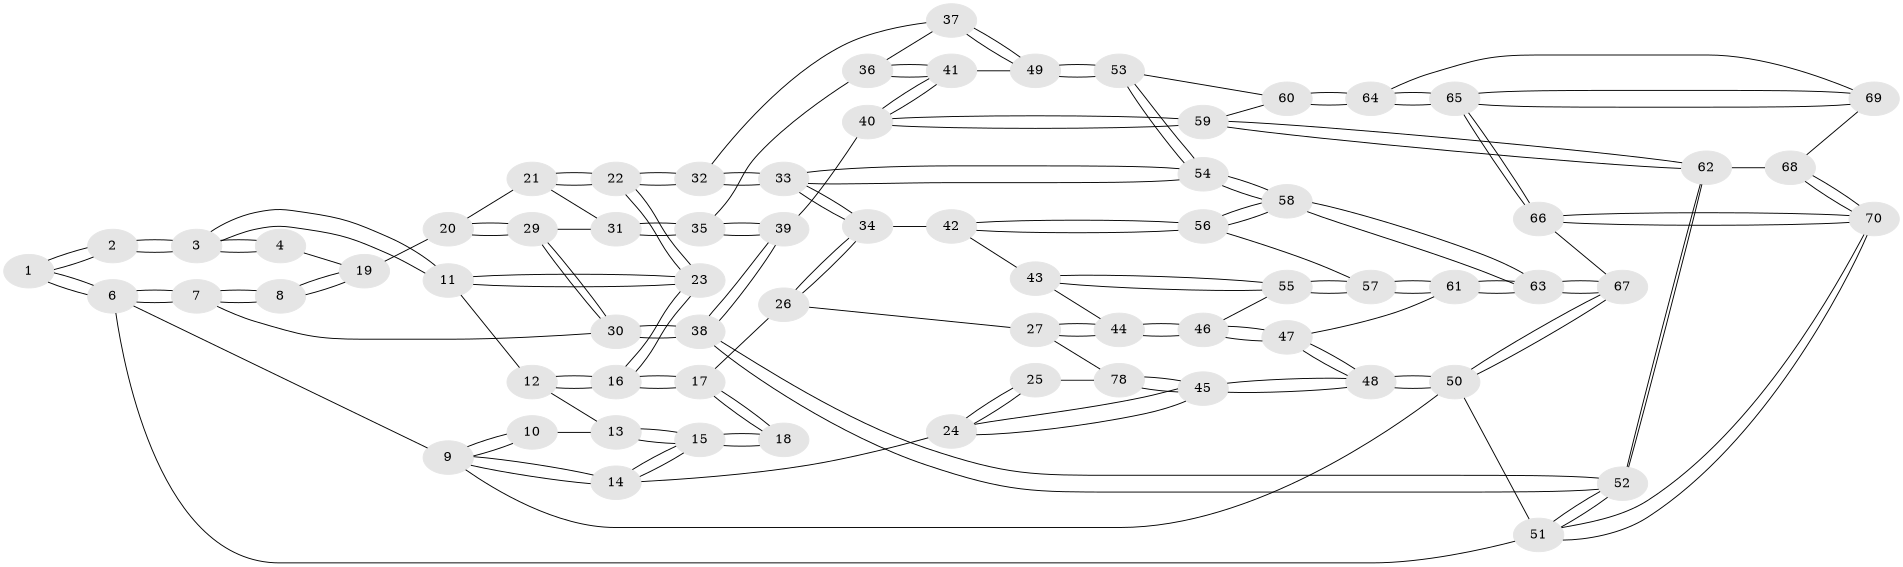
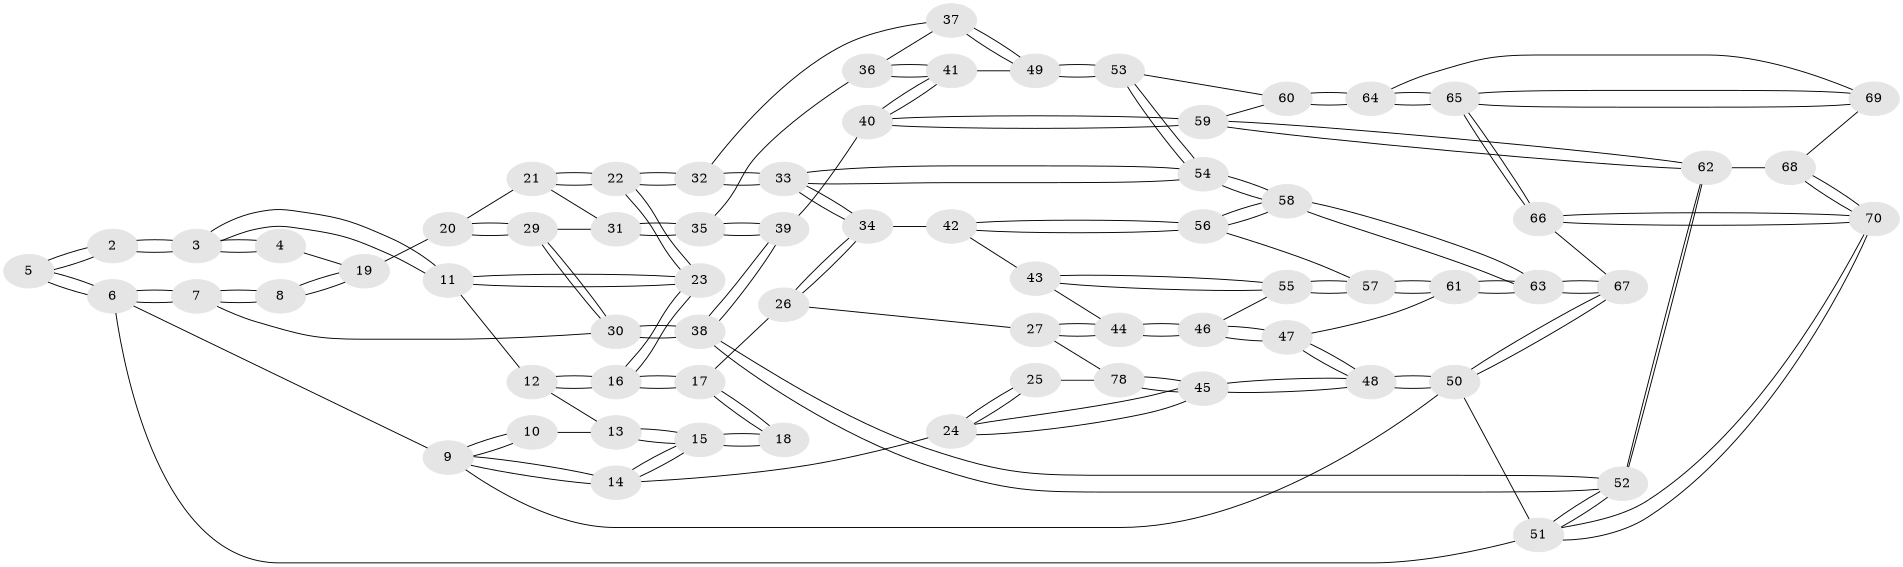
(29, 271) -> (29, 271)
